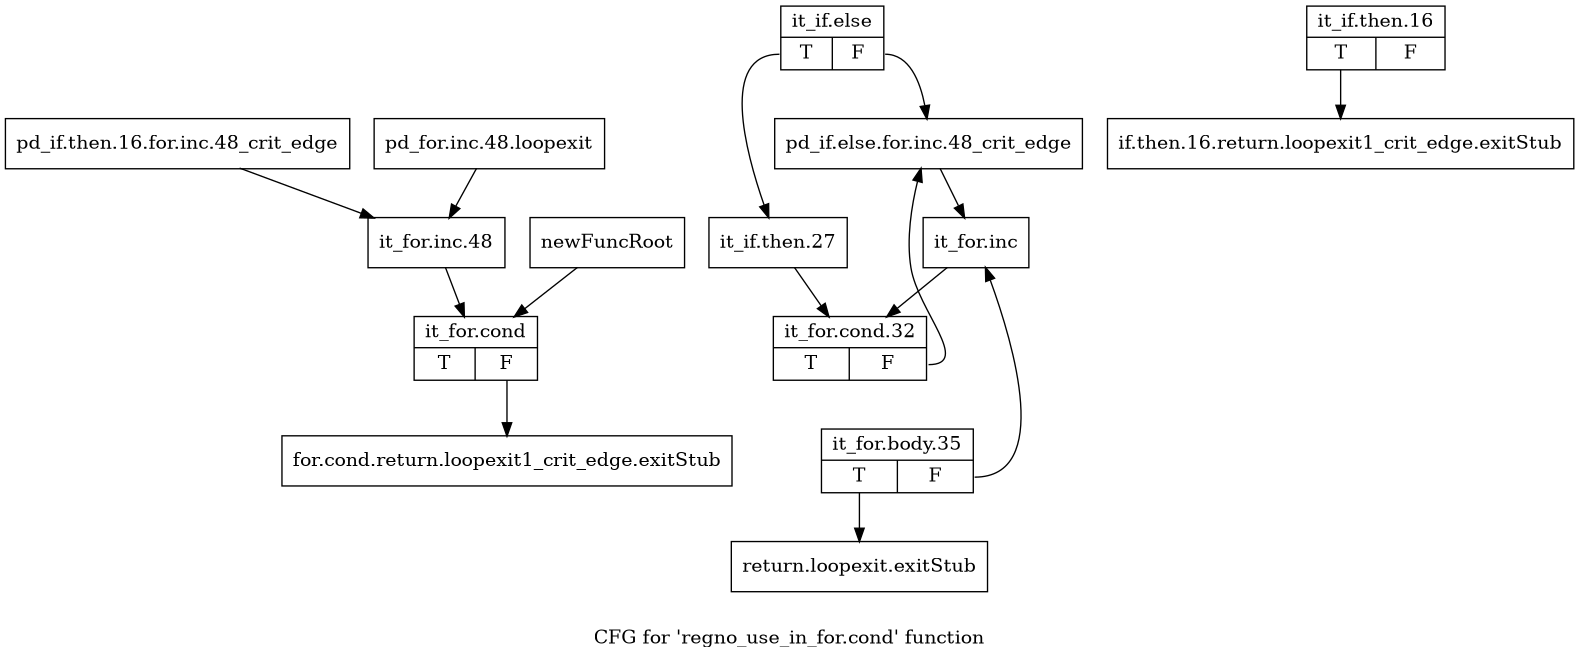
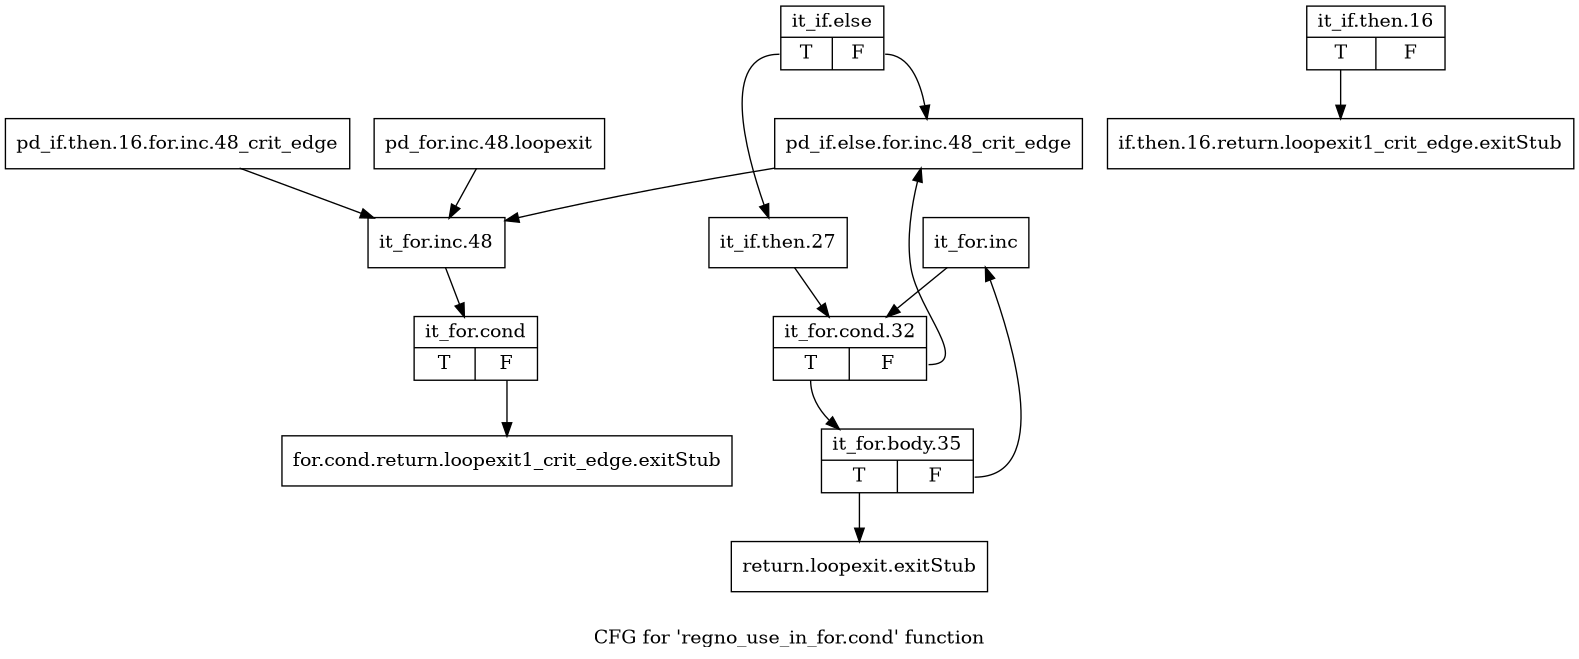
(949, 187) -> (646, 191)
(607, 243) -> none
none -> (816, 402)
